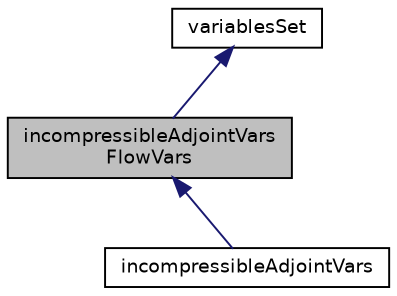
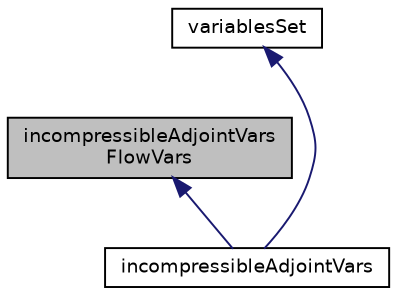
(197, 90) -> (315, 158)
